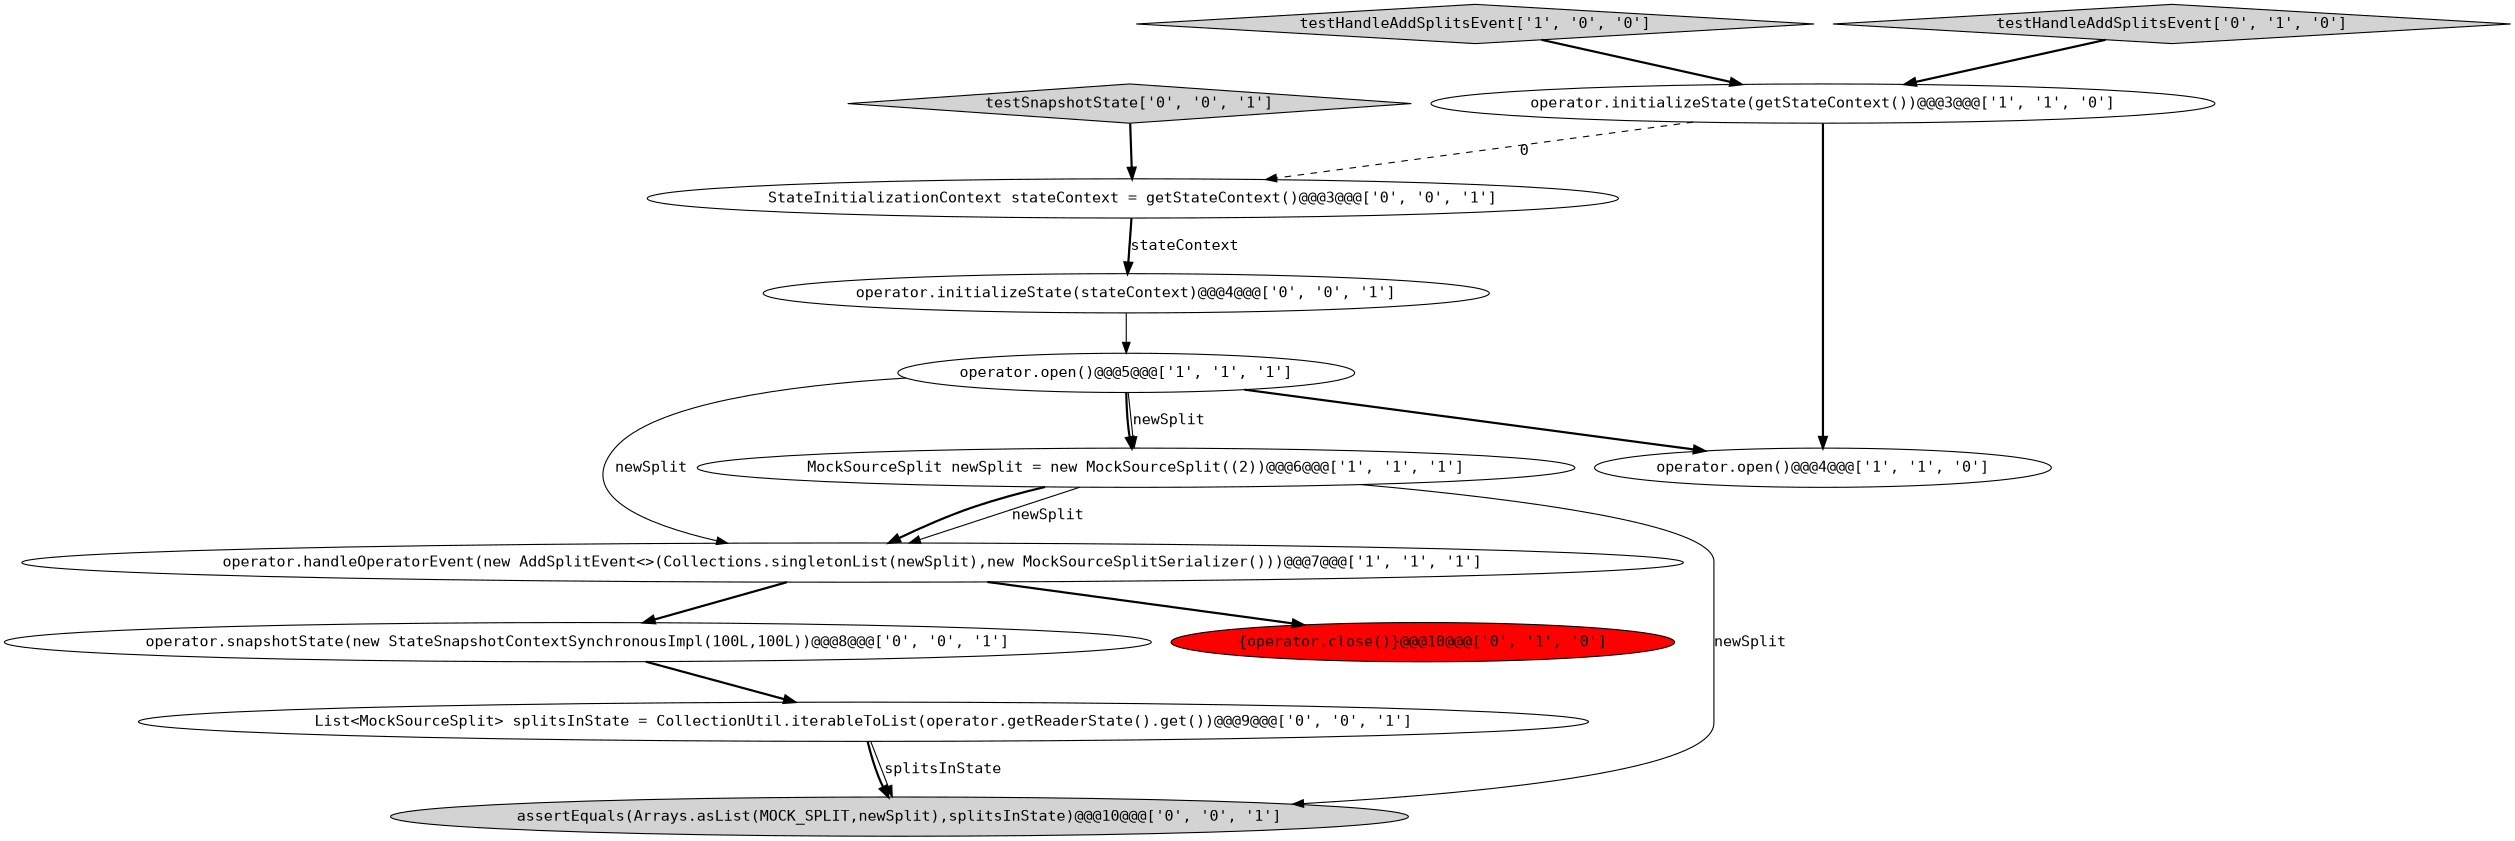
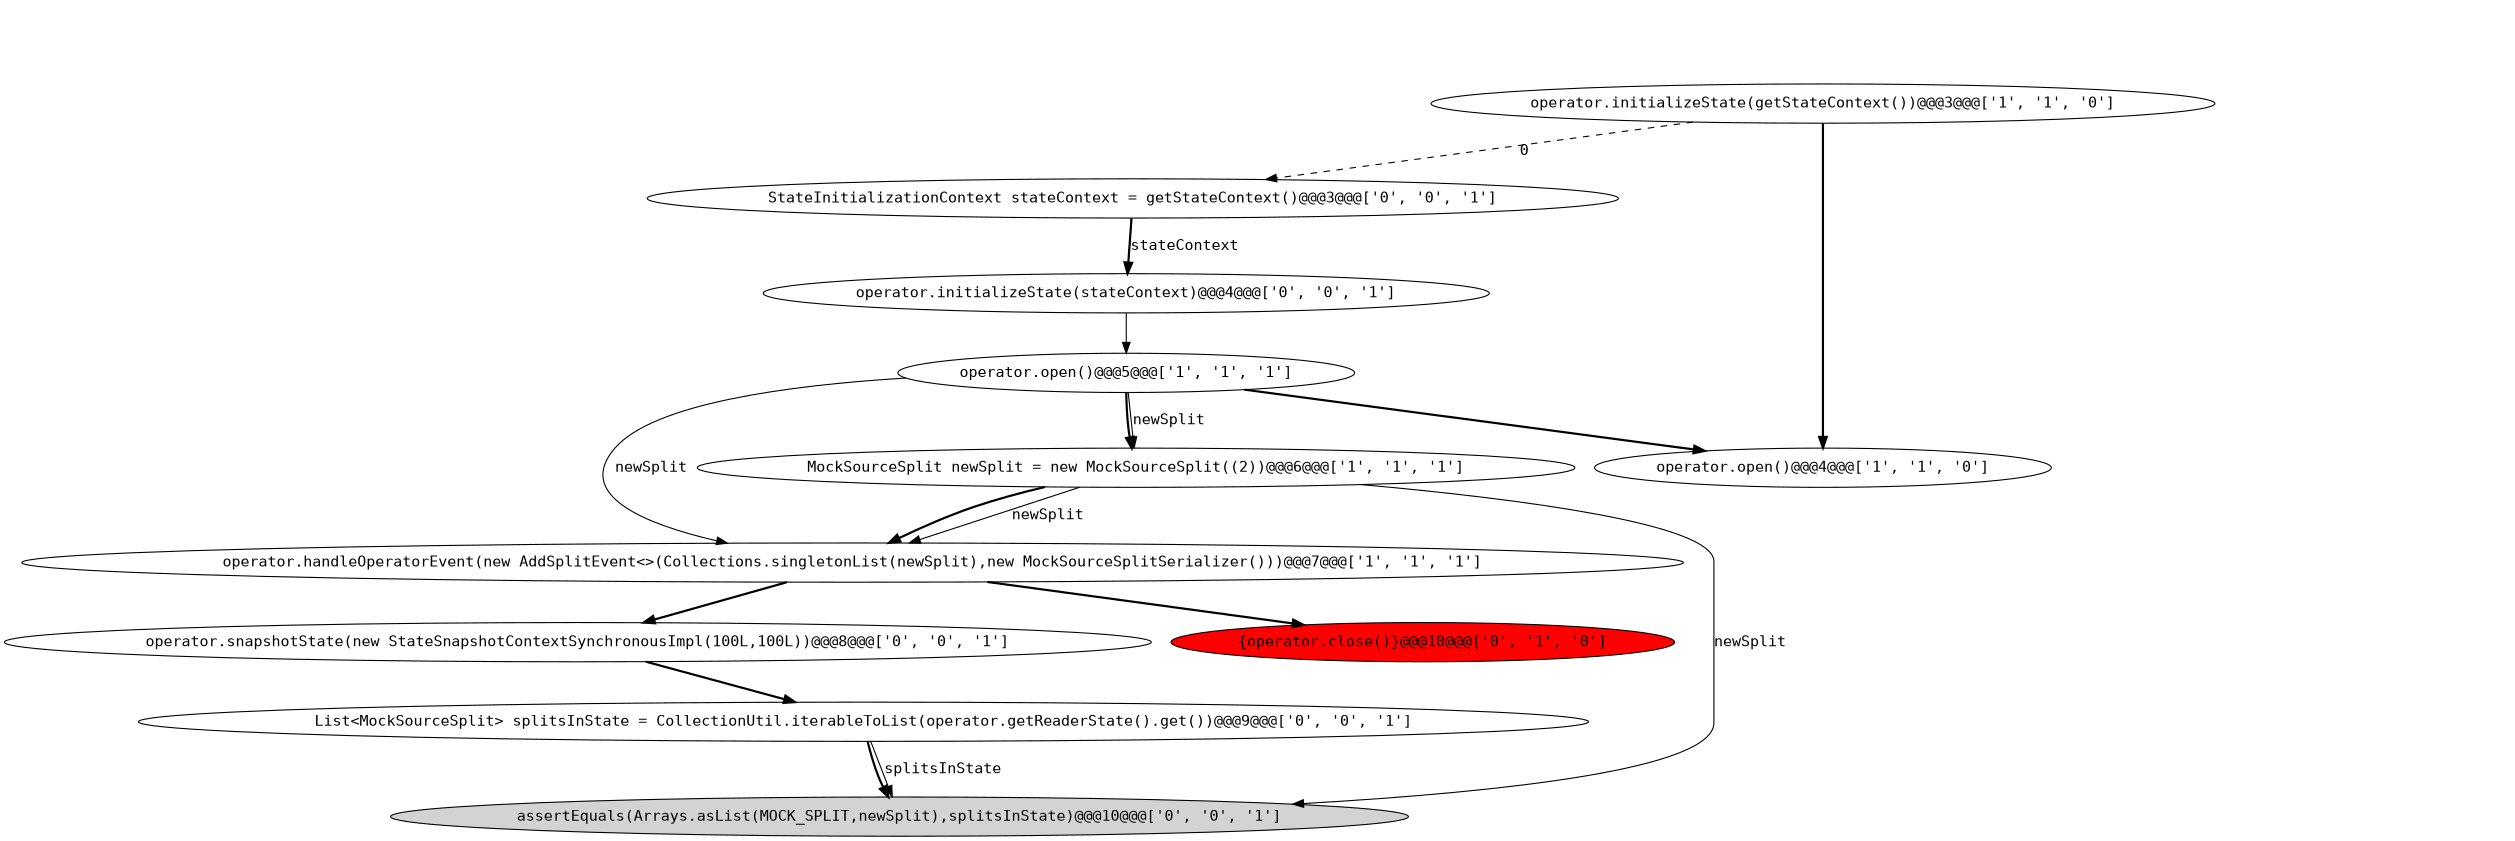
(1475, 24) -> none
(2172, 24) -> none
(1130, 104) -> none
